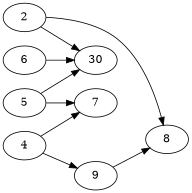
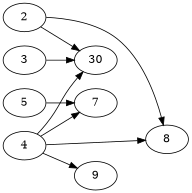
(25, 60) -> (25, 60)
(57, 84) -> (57, 108)
(128, 159) -> (92, 143)
